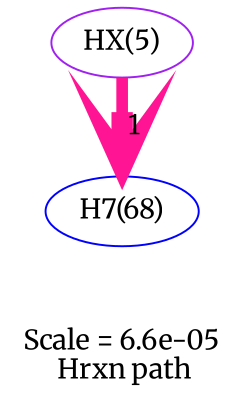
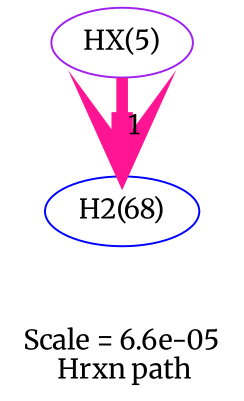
(122, 211) -> (122, 211)
